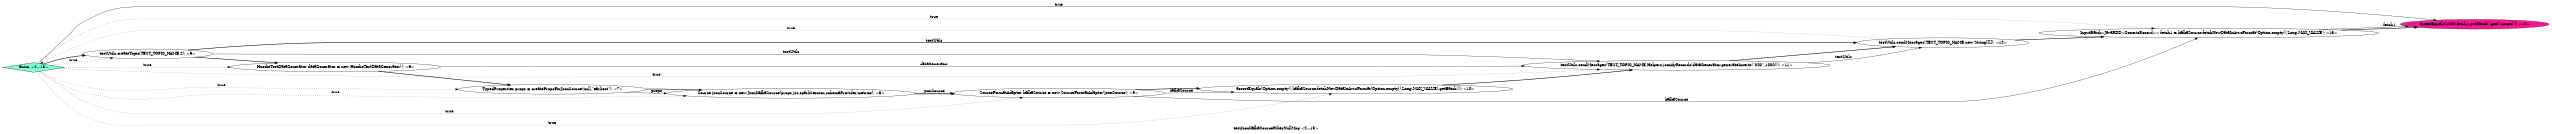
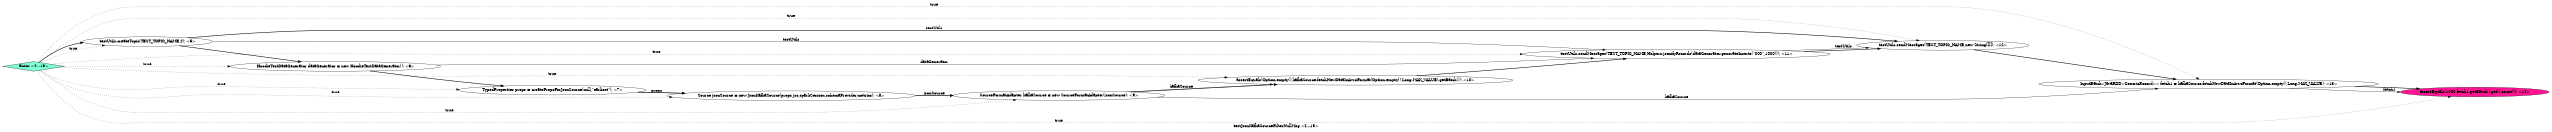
(1227, 7) -> (1234, 123)
(964, 30) -> (973, 18)
